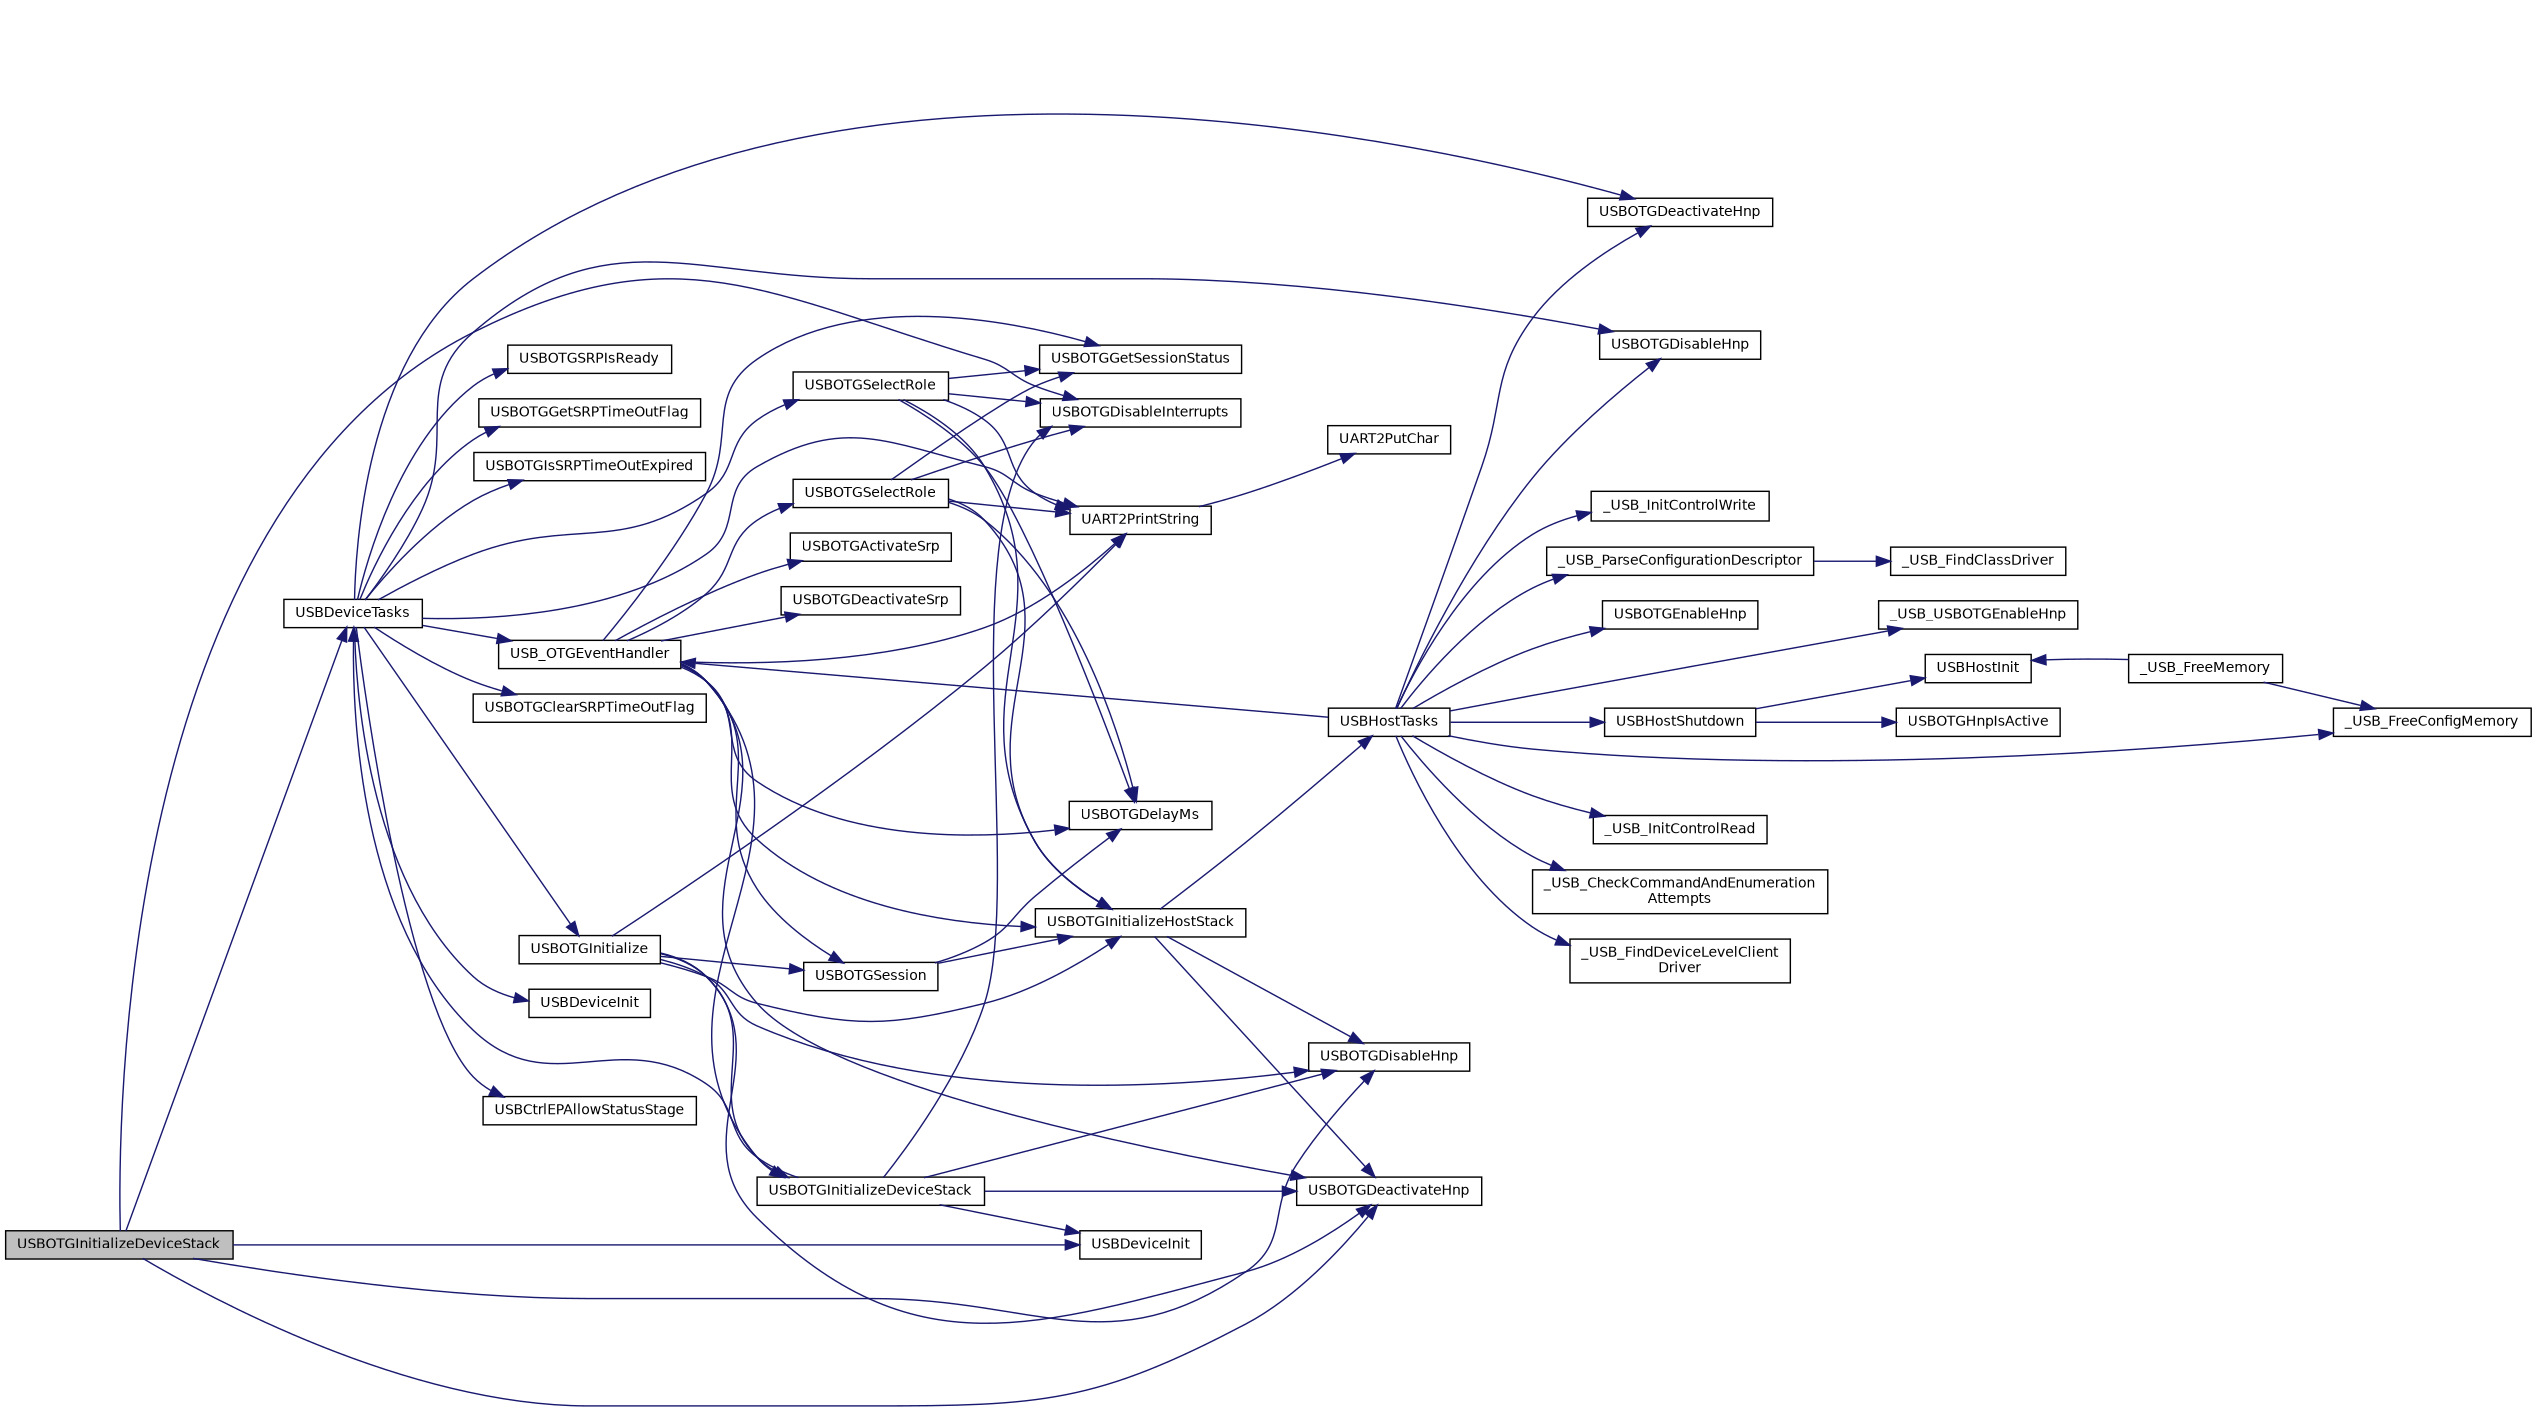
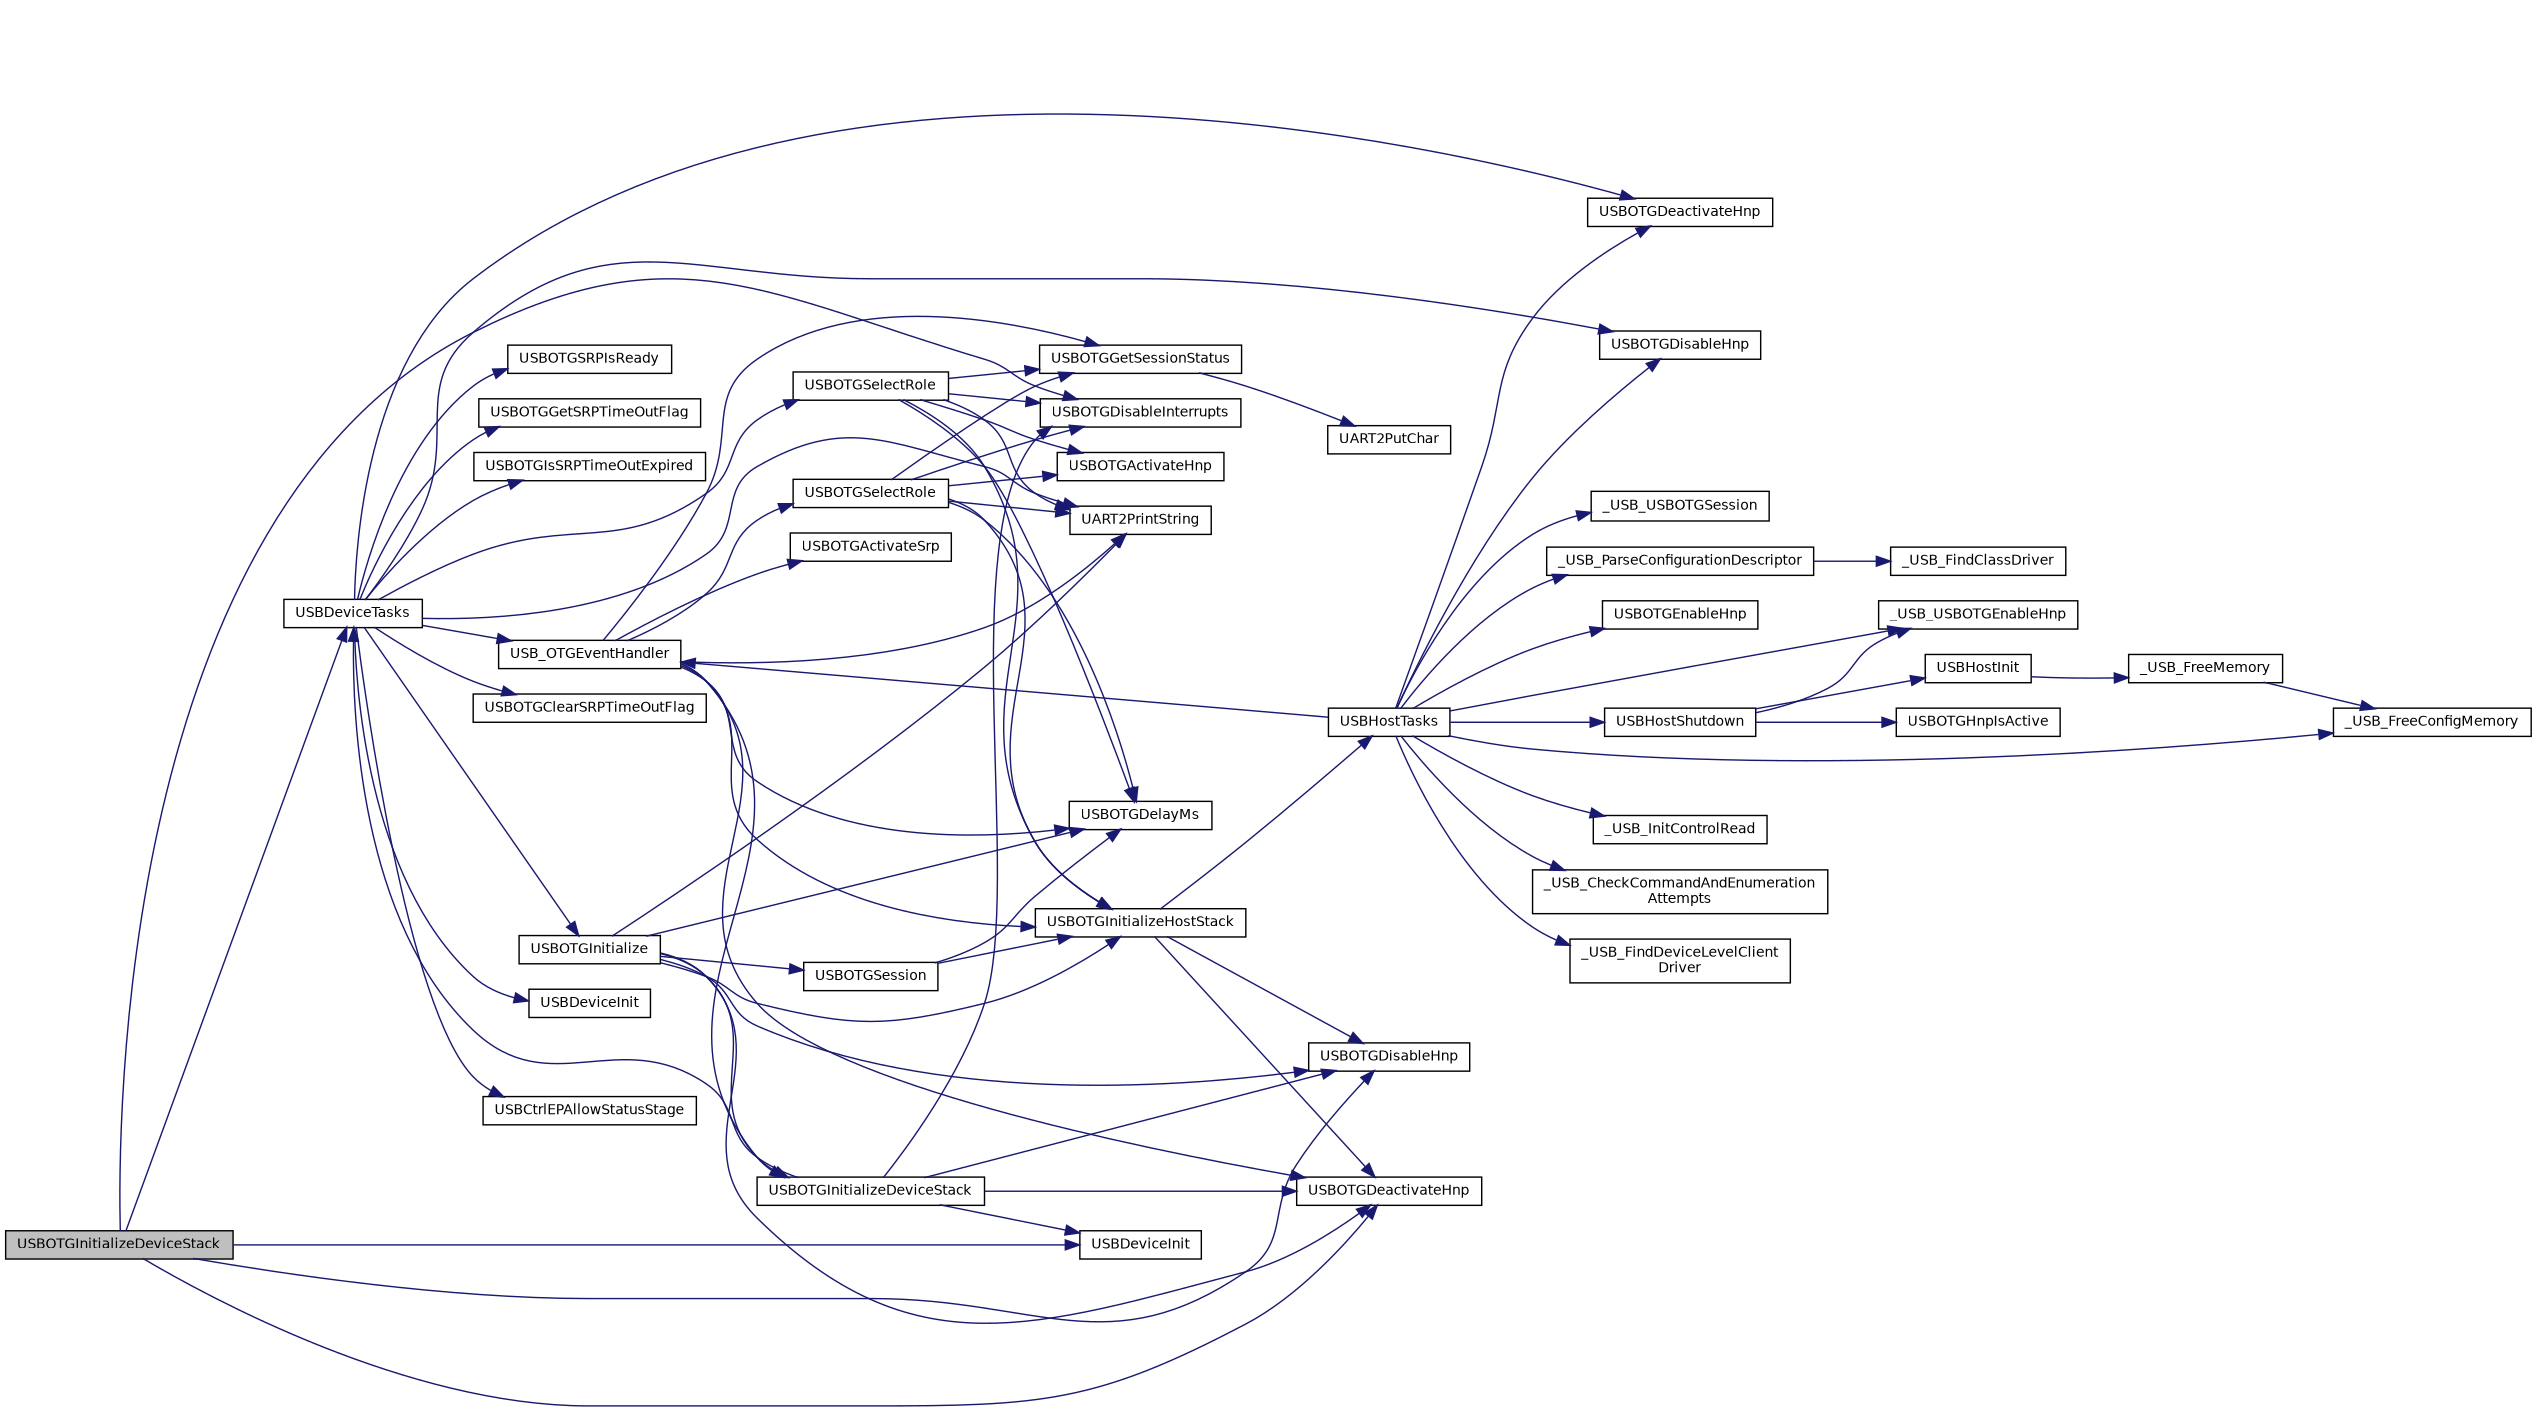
none -> (1141, 467)
(1271, 485) -> (1271, 394)
(1680, 506) -> (1680, 506)
(871, 601) -> none
(2087, 659) -> (2073, 678)
none -> (1834, 685)
none -> (858, 884)
(755, 885) -> none
